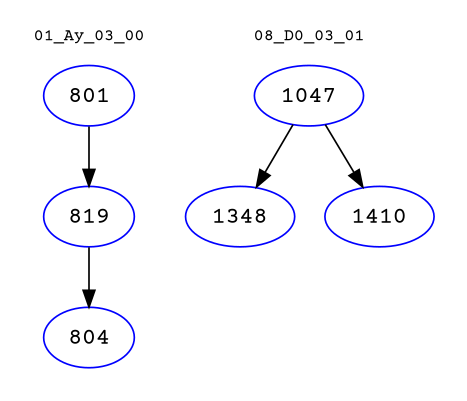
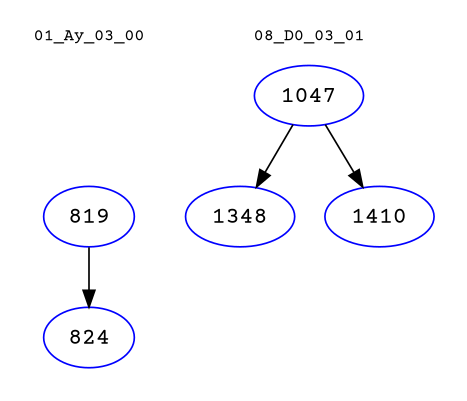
(89, 96) -> none
(89, 338) -> (89, 338)
